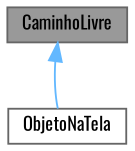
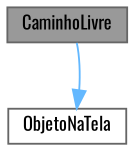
(55, 85) -> (80, 66)
